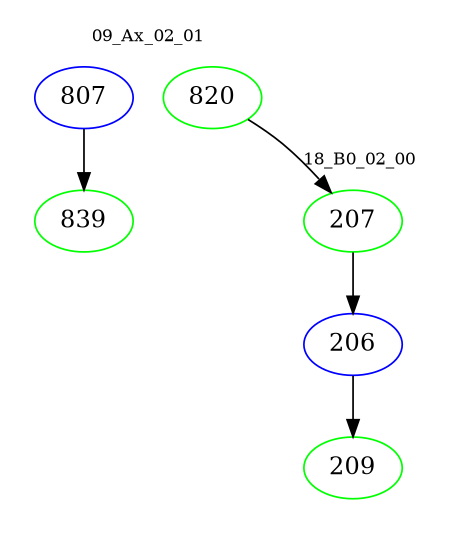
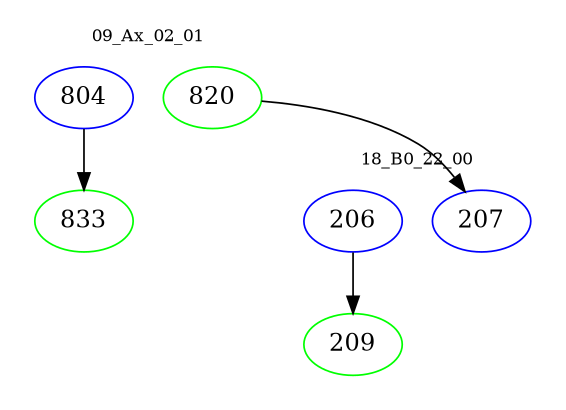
(84, 98) -> (84, 98)
(360, 160) -> (417, 160)
(84, 221) -> (84, 221)
(353, 221) -> (482, 221)
(353, 274) -> none
